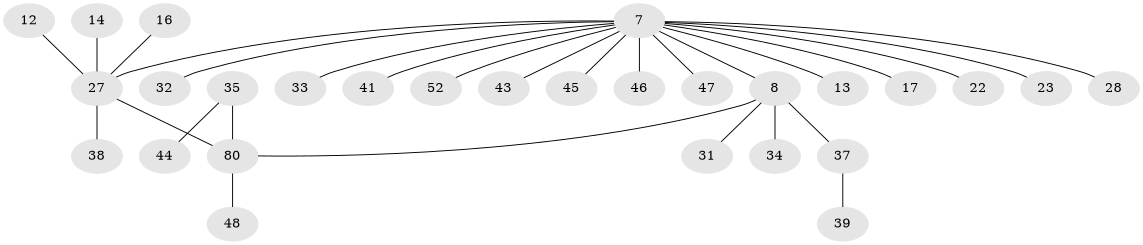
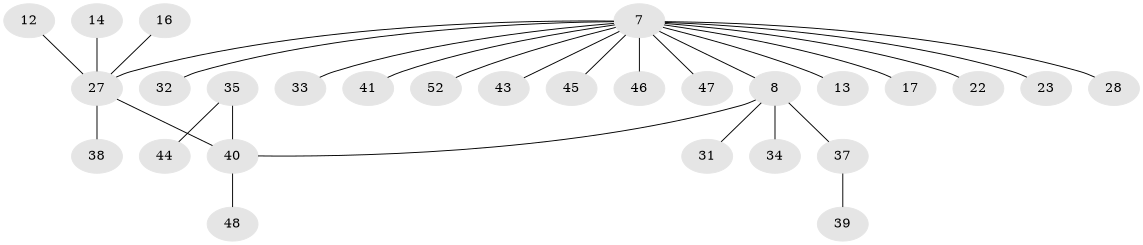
(233, 156) -> (233, 156)
